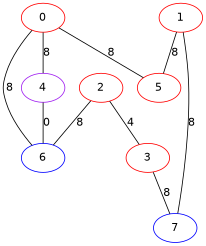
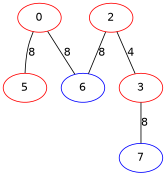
(181, 18) -> none
(43, 88) -> none
